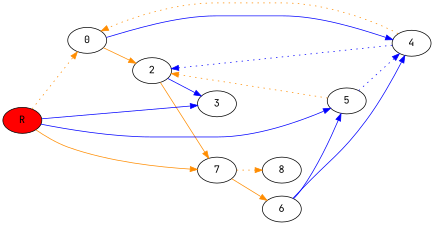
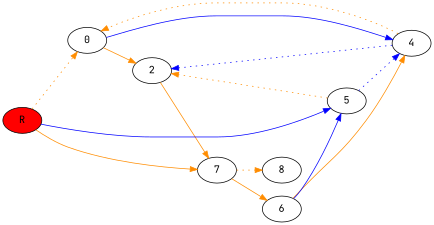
(217, 104) -> none
(354, 136) -> (354, 136)
